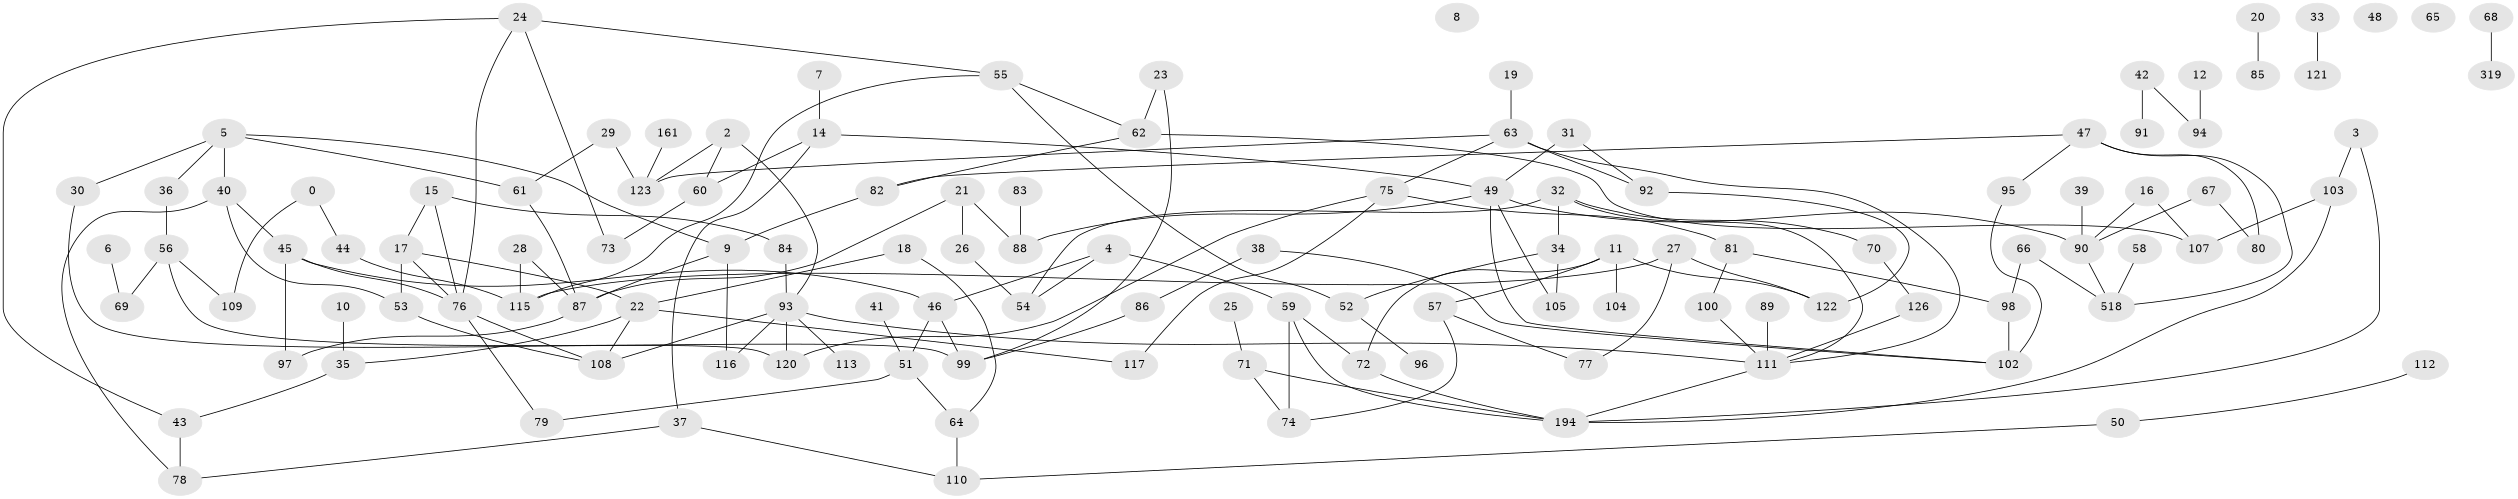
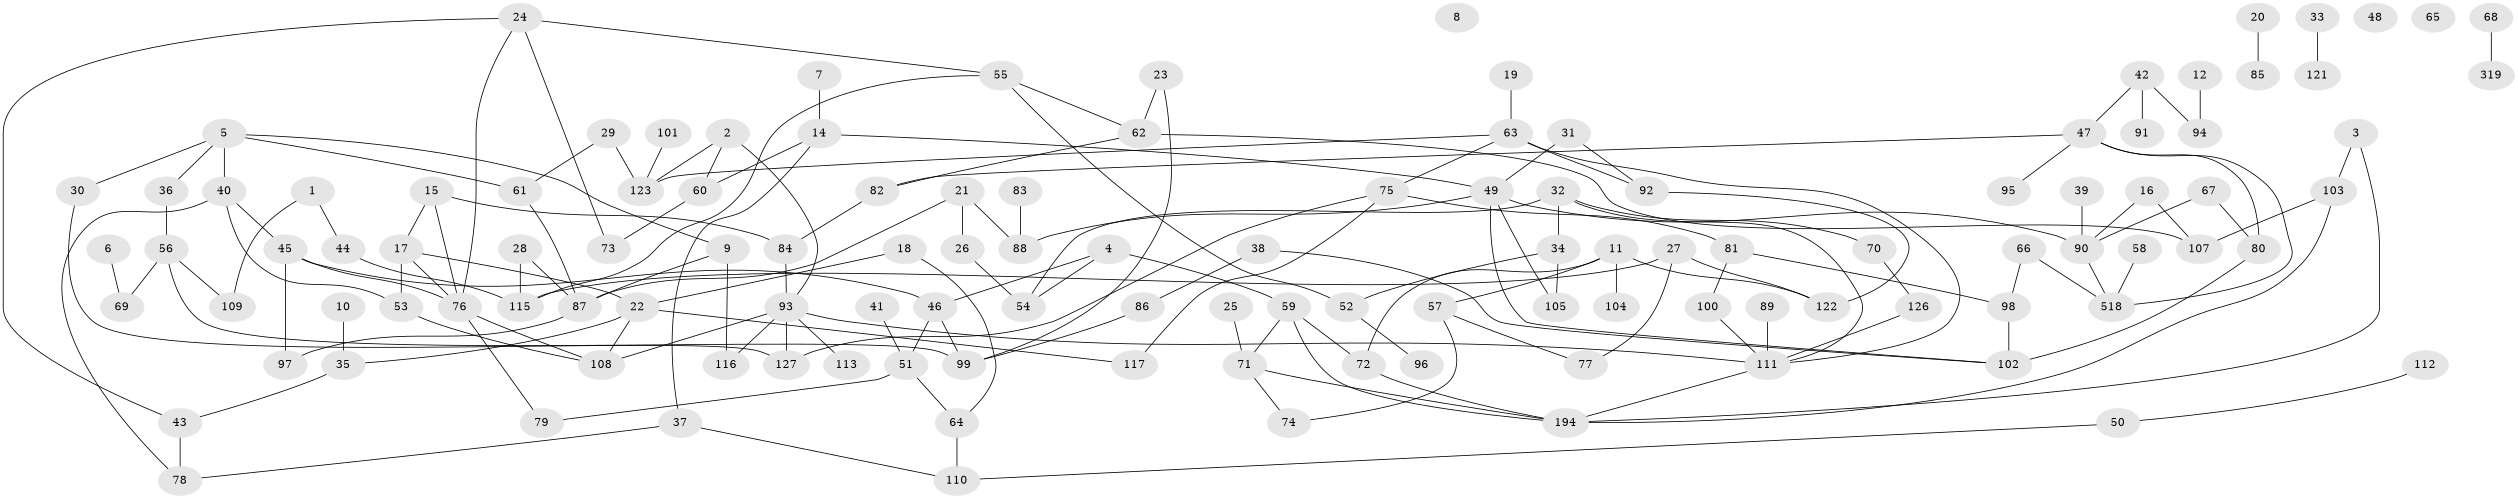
none -> (2113, 104)
(668, 133) -> (668, 133)
(313, 191) -> (313, 191)
(801, 218) -> (832, 220)
(2023, 280) -> (2143, 321)
(786, 365) -> (786, 365)
(1289, 365) -> (1267, 336)
